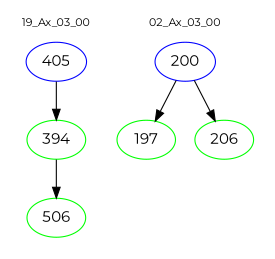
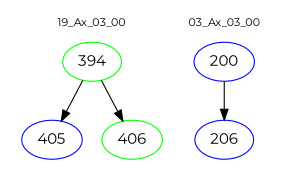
(185, 23) -> (225, 23)
(56, 95) -> (75, 96)
(146, 140) -> none
(224, 140) -> (224, 140)
(56, 218) -> (132, 140)
